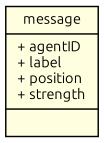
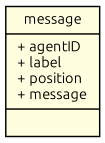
(52, 95) -> (53, 95)
